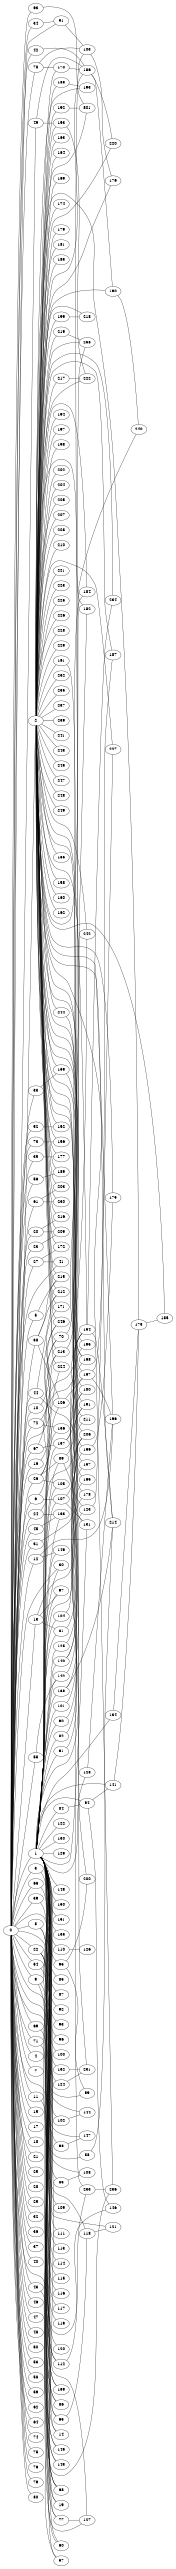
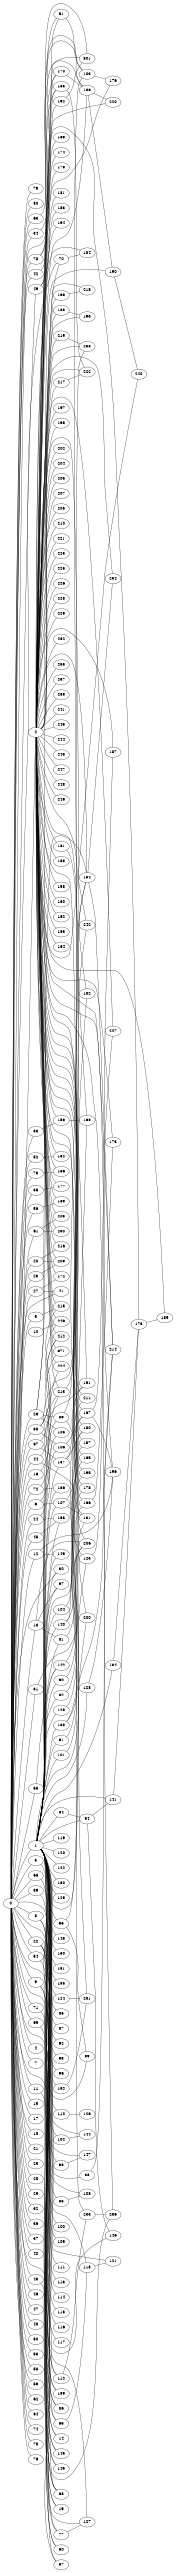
(74, 1216) -> (59, 1034)
(61, 1307) -> (61, 1351)
(16, 1668) -> none
